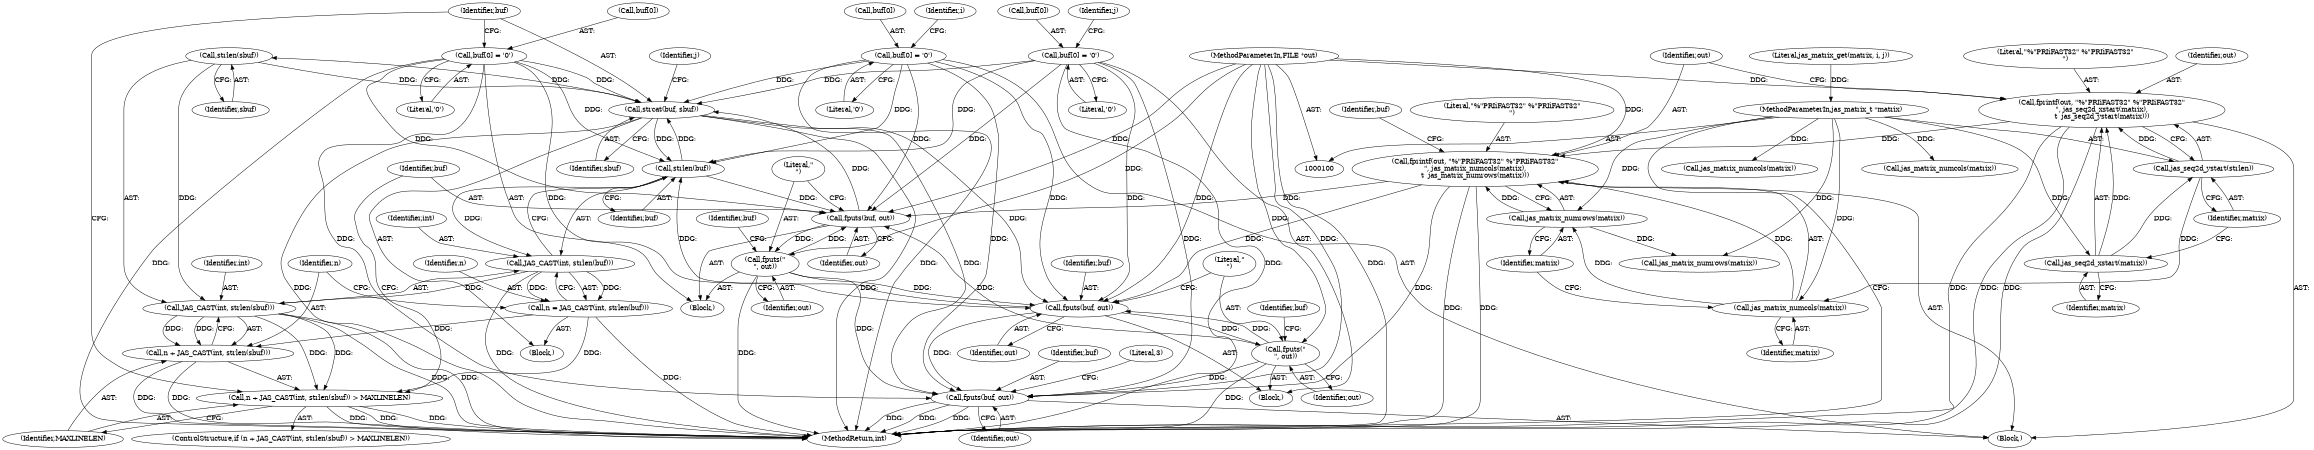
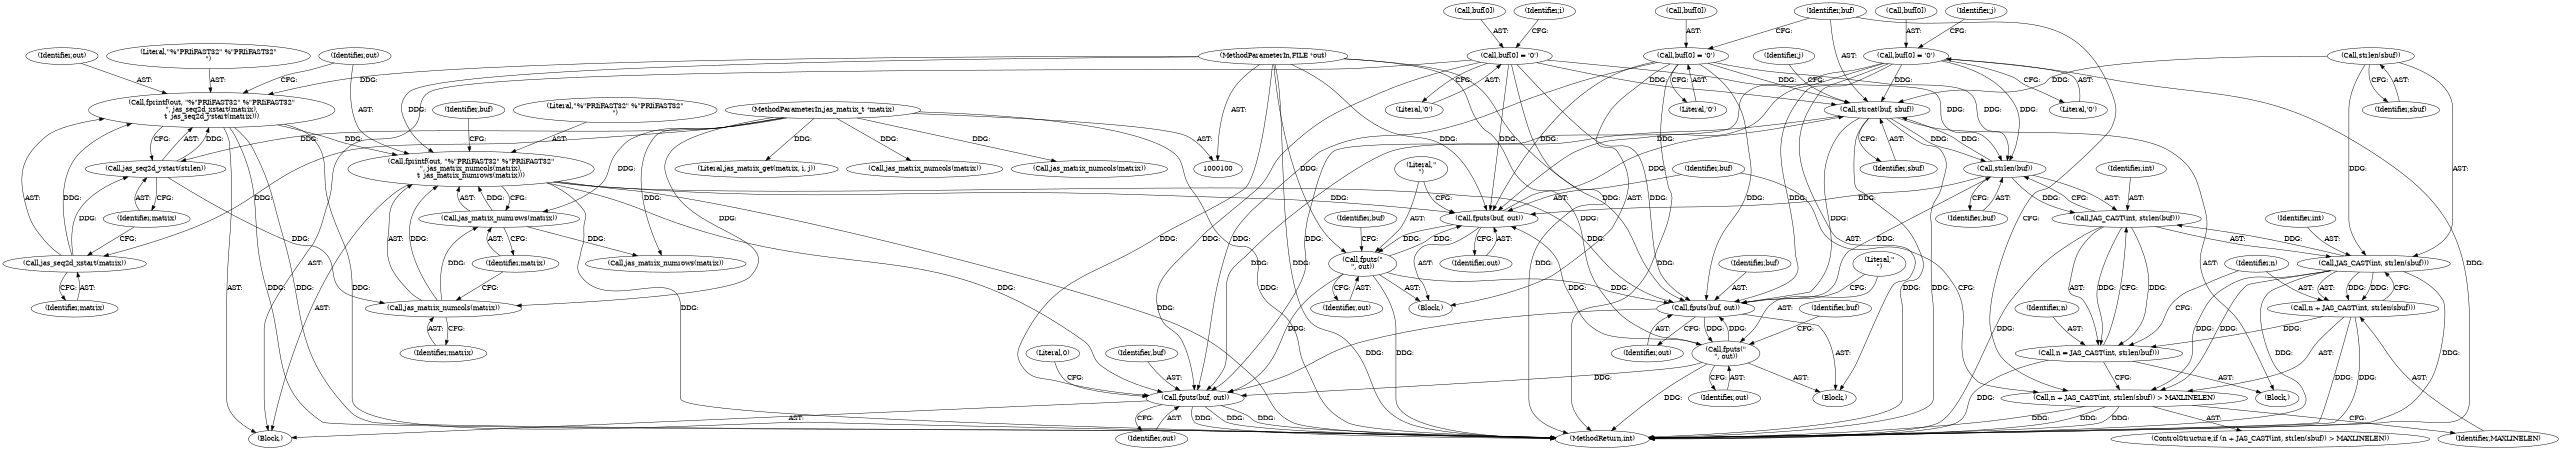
(469, 72) -> none
(1831, 81) -> (792, 138)
(2097, 140) -> (310, 140)
(422, 288) -> (2294, 239)
(475, 288) -> (2239, 239)
(1882, 288) -> (1270, 288)
(397, 330) -> (2240, 334)
(594, 354) -> (2124, 378)
(1146, 354) -> (1053, 354)
(149, 417) -> none
